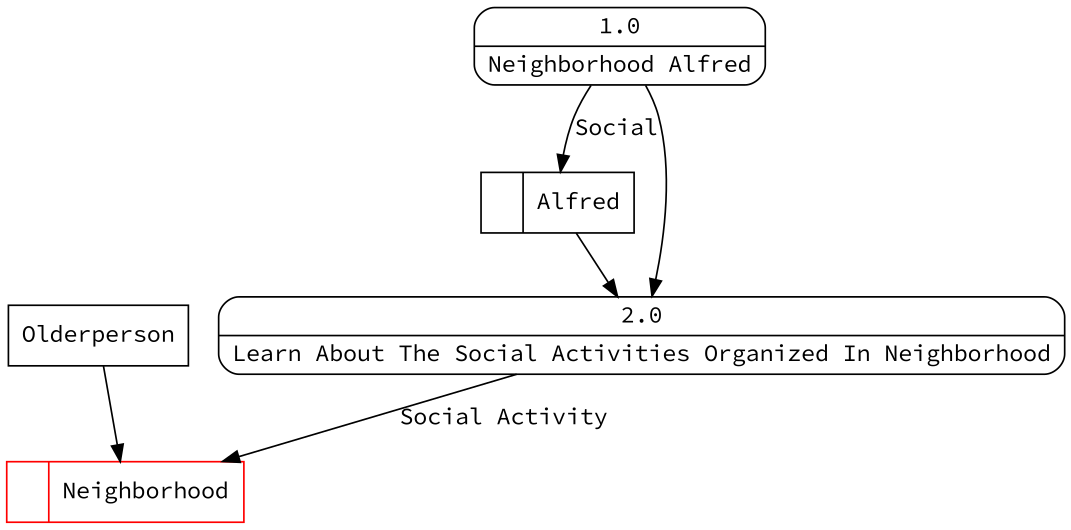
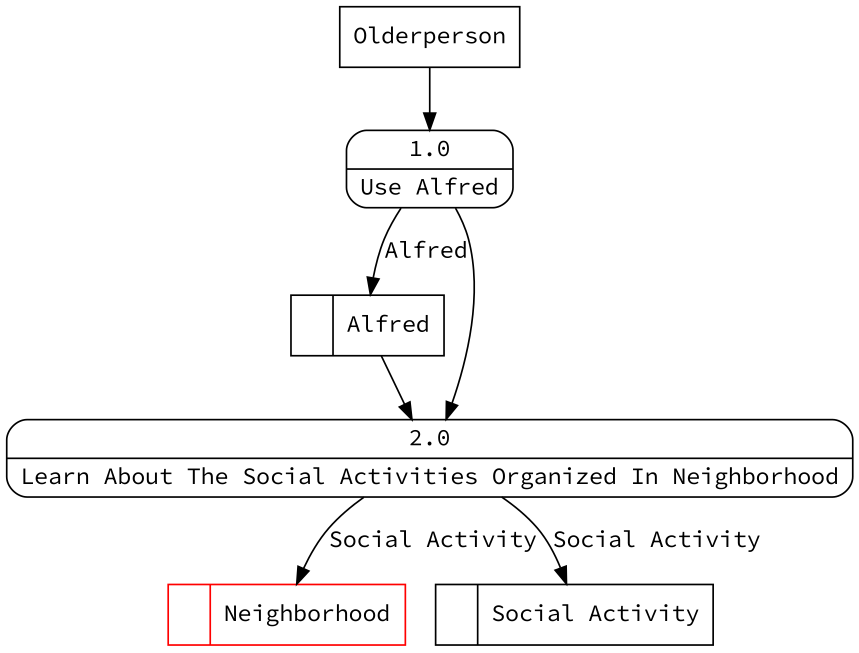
(620, 65) -> (430, 188)
(616, 129) -> (426, 251)
(110, 406) -> (430, 90)
none -> (574, 615)
